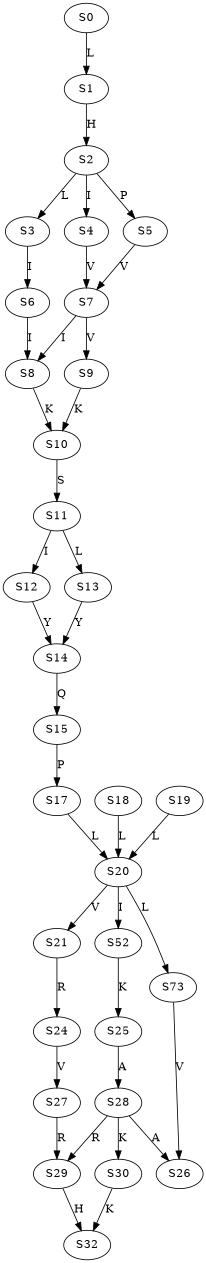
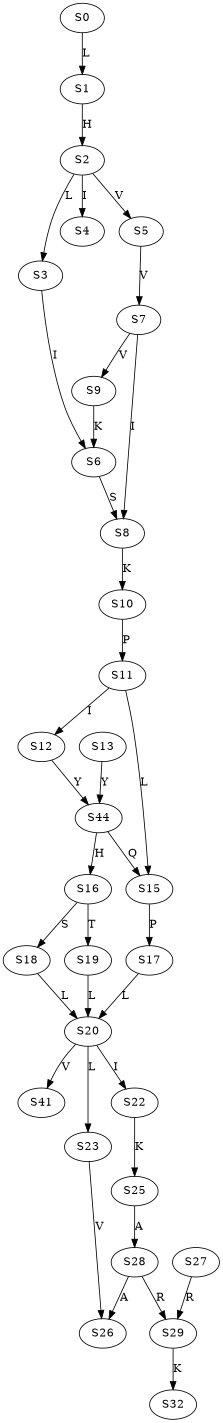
(124, 196) -> (119, 196)
(86, 263) -> none
(30, 338) -> (113, 498)
(73, 406) -> (94, 423)
(61, 481) -> (126, 640)
(71, 548) -> (140, 778)
(57, 659) -> (99, 818)
none -> (88, 889)
(57, 943) -> (41, 1103)
(118, 943) -> (135, 1103)
(173, 987) -> (88, 1147)
(57, 1032) -> none
(118, 1174) -> none
(79, 1209) -> (178, 1369)
